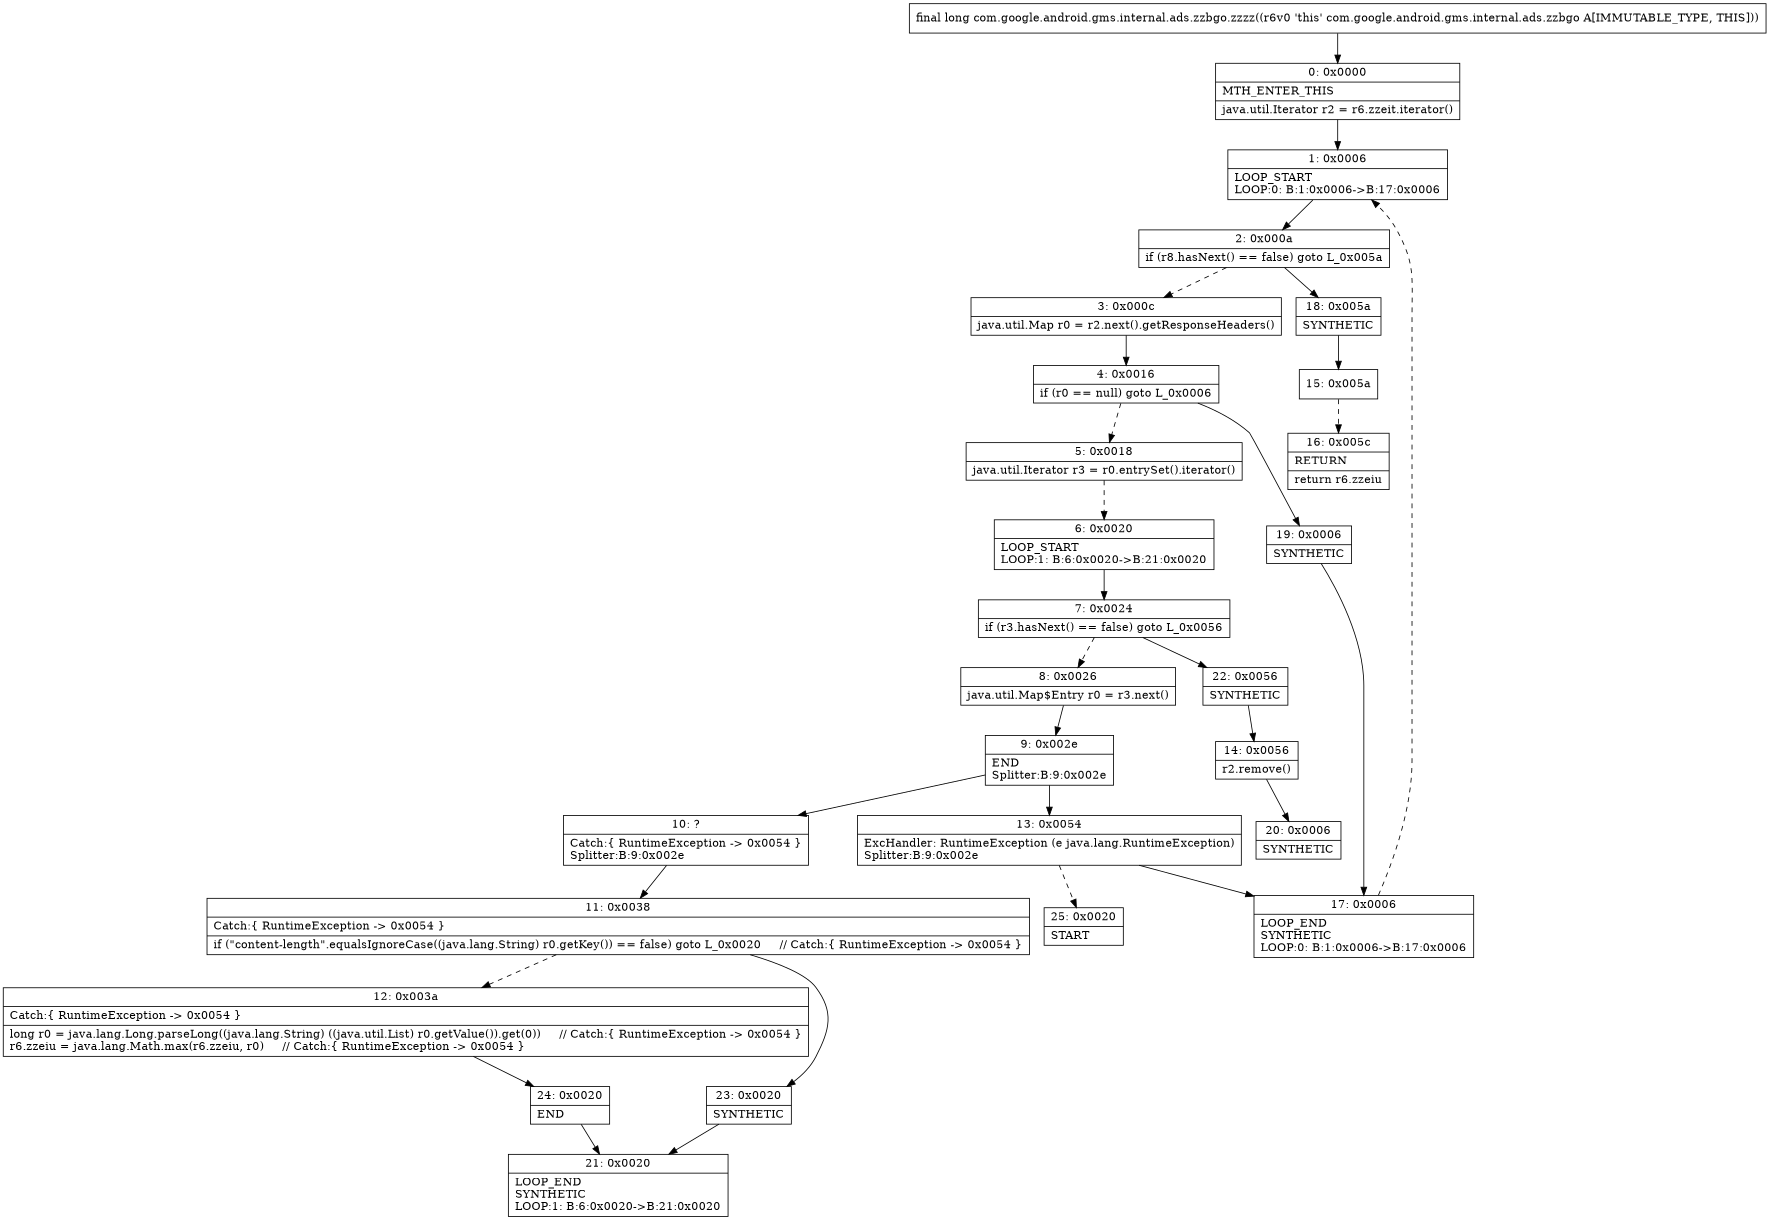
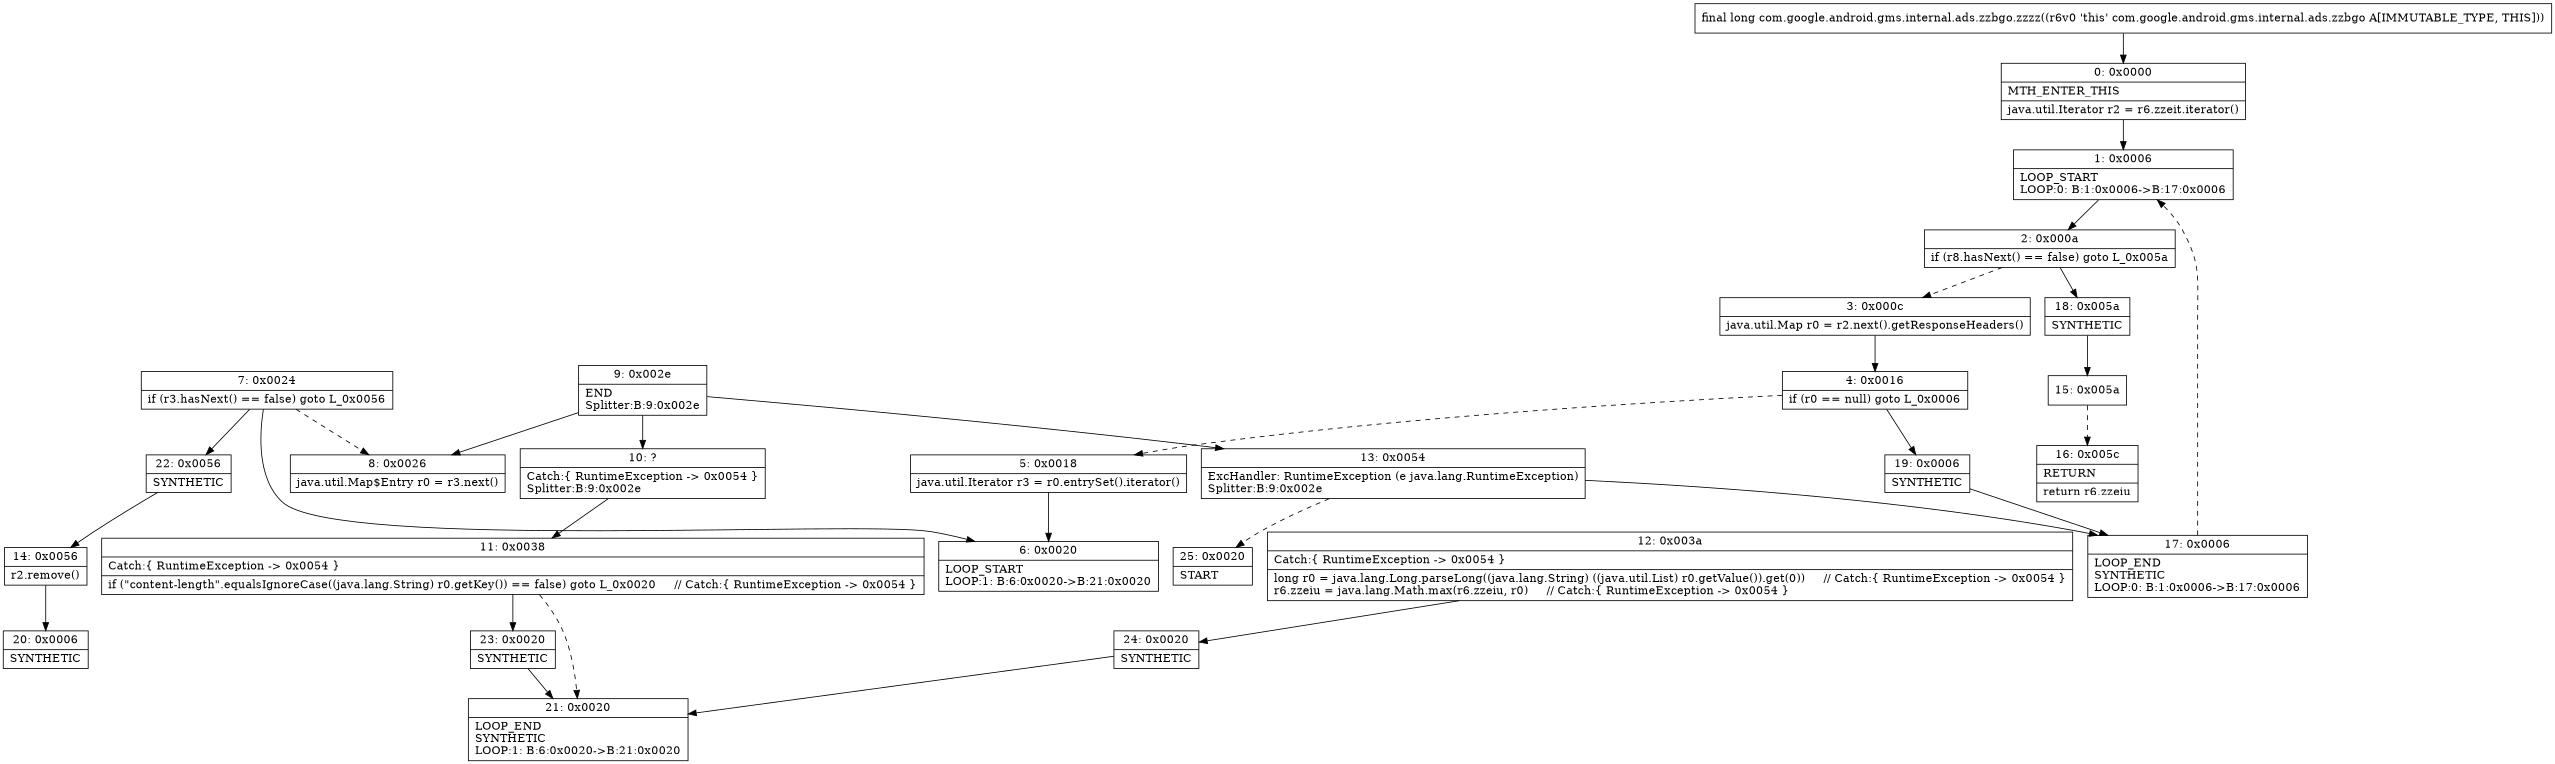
(1104, 496) -> (1049, 513)
(1104, 581) -> (574, 531)
(1061, 716) -> (519, 432)
(523, 970) -> (566, 639)
(551, 1114) -> (1156, 659)
